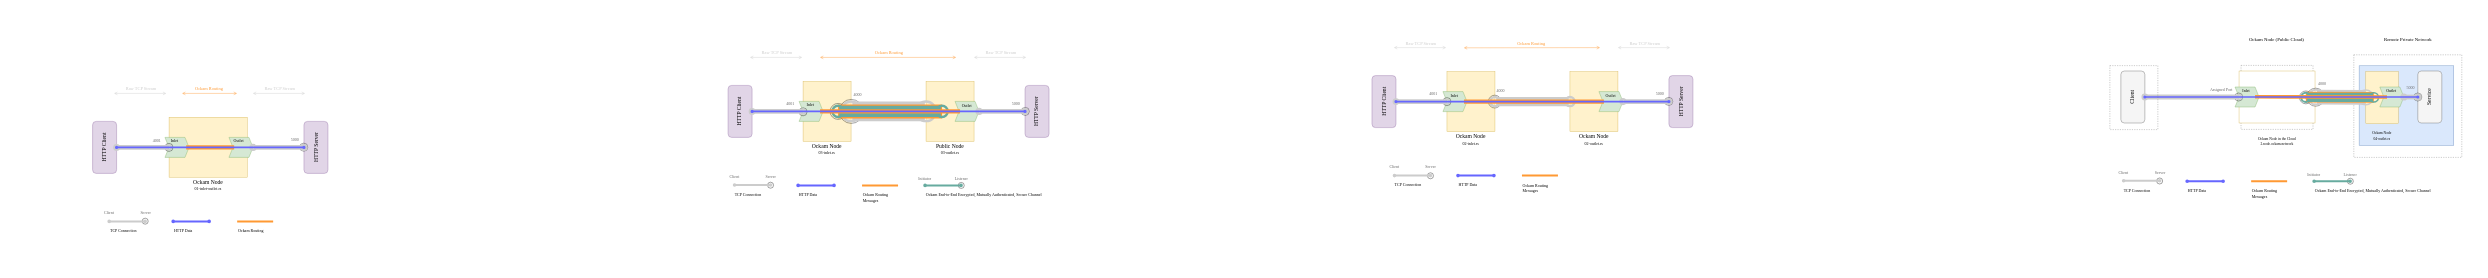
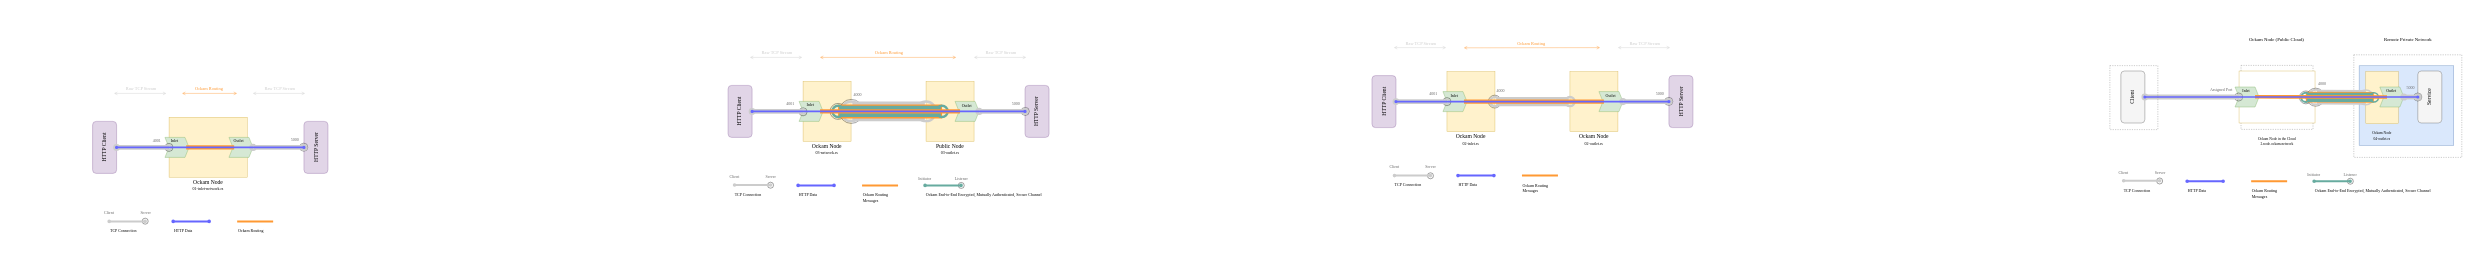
(827, 149) -> (827, 149)
(208, 185) -> (208, 185)
